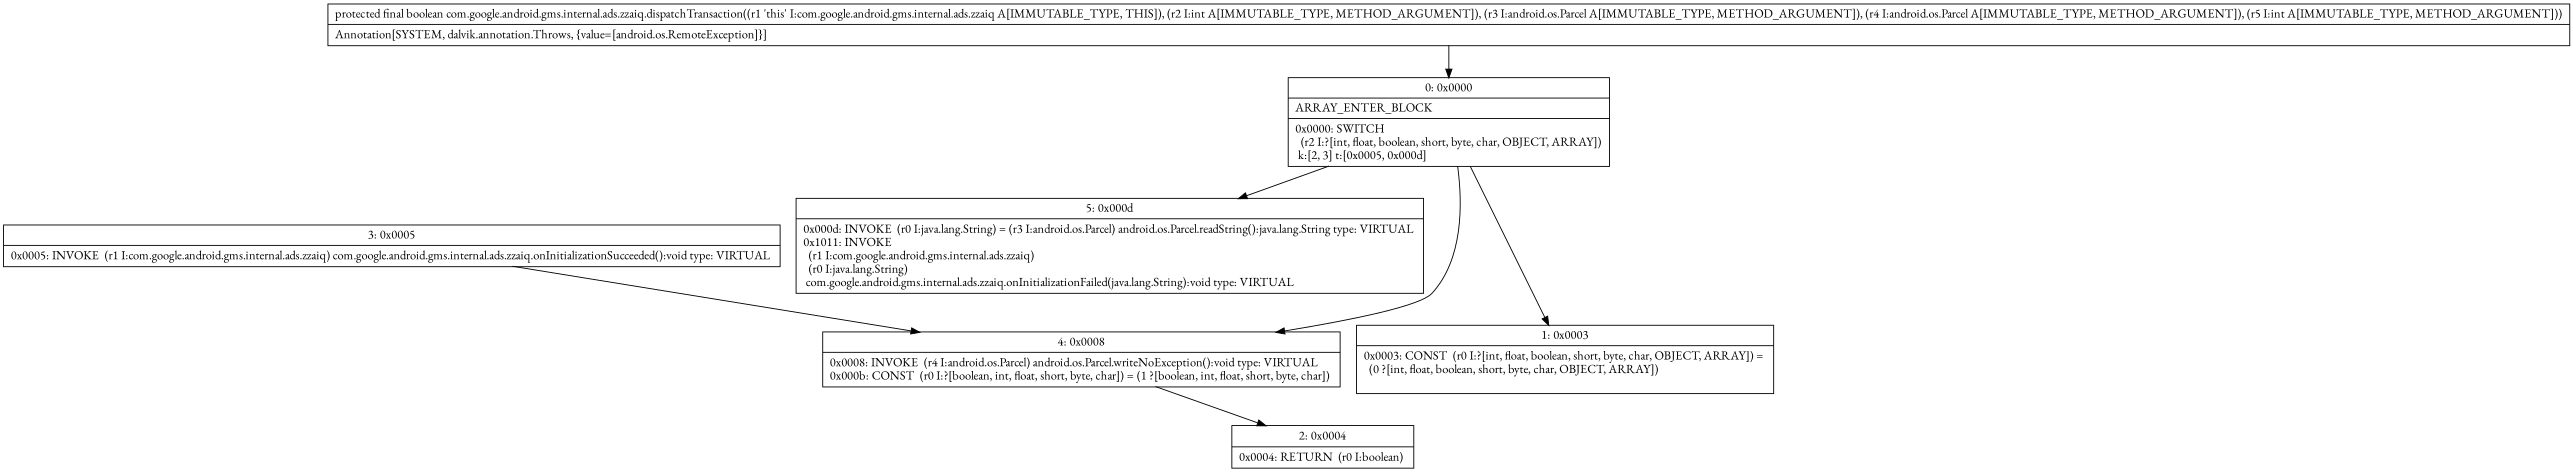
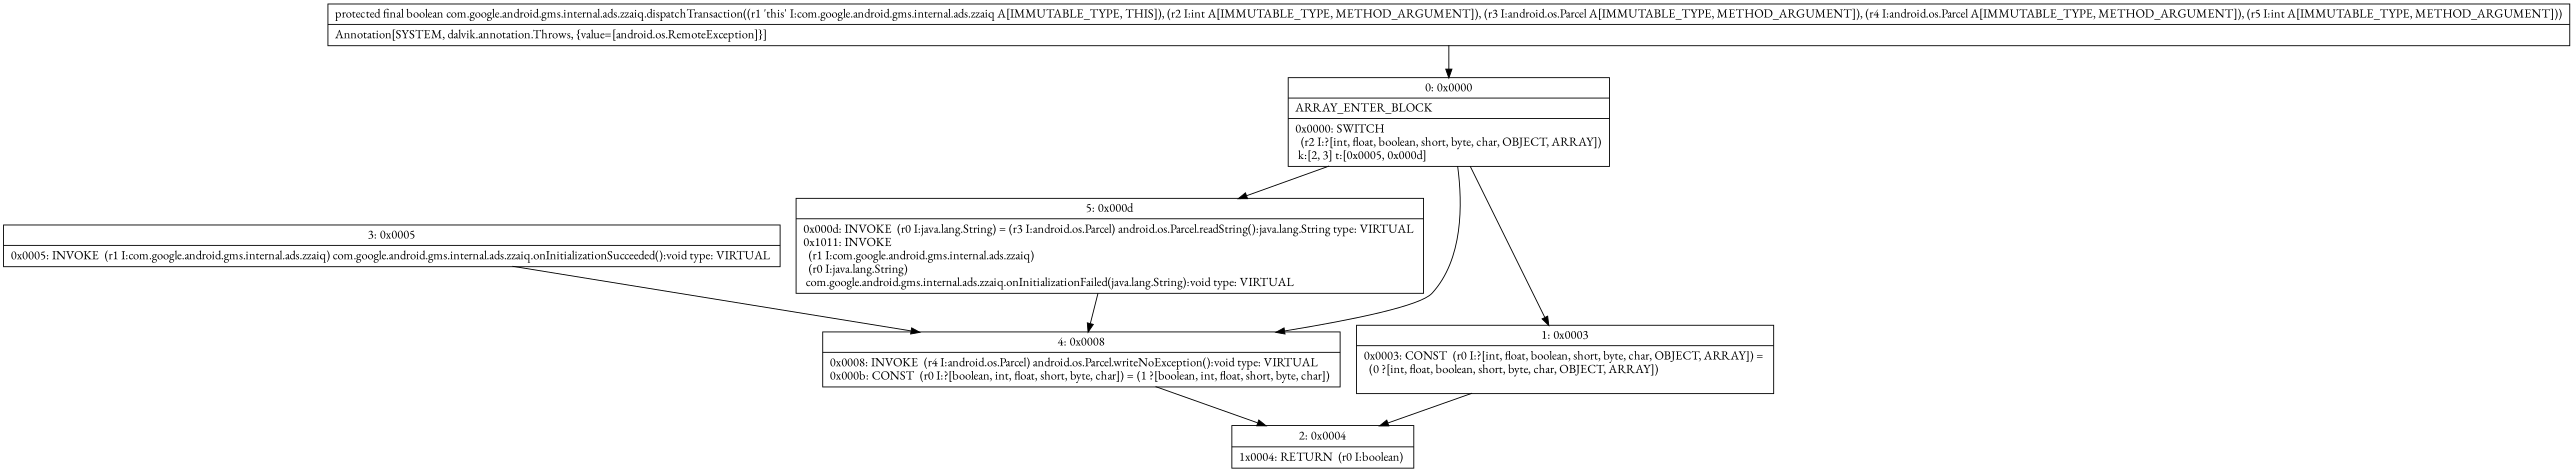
none -> (1094, 308)
none -> (1430, 408)
(1323, 457) -> (1323, 457)
